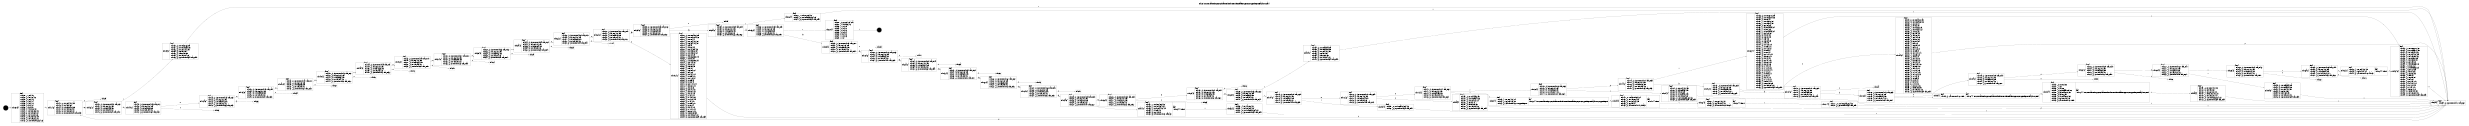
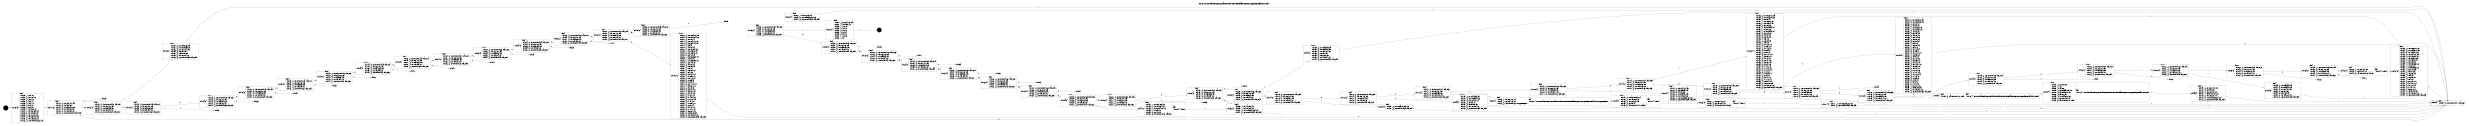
(726, 31) -> none
(1224, 95) -> (1226, 102)
